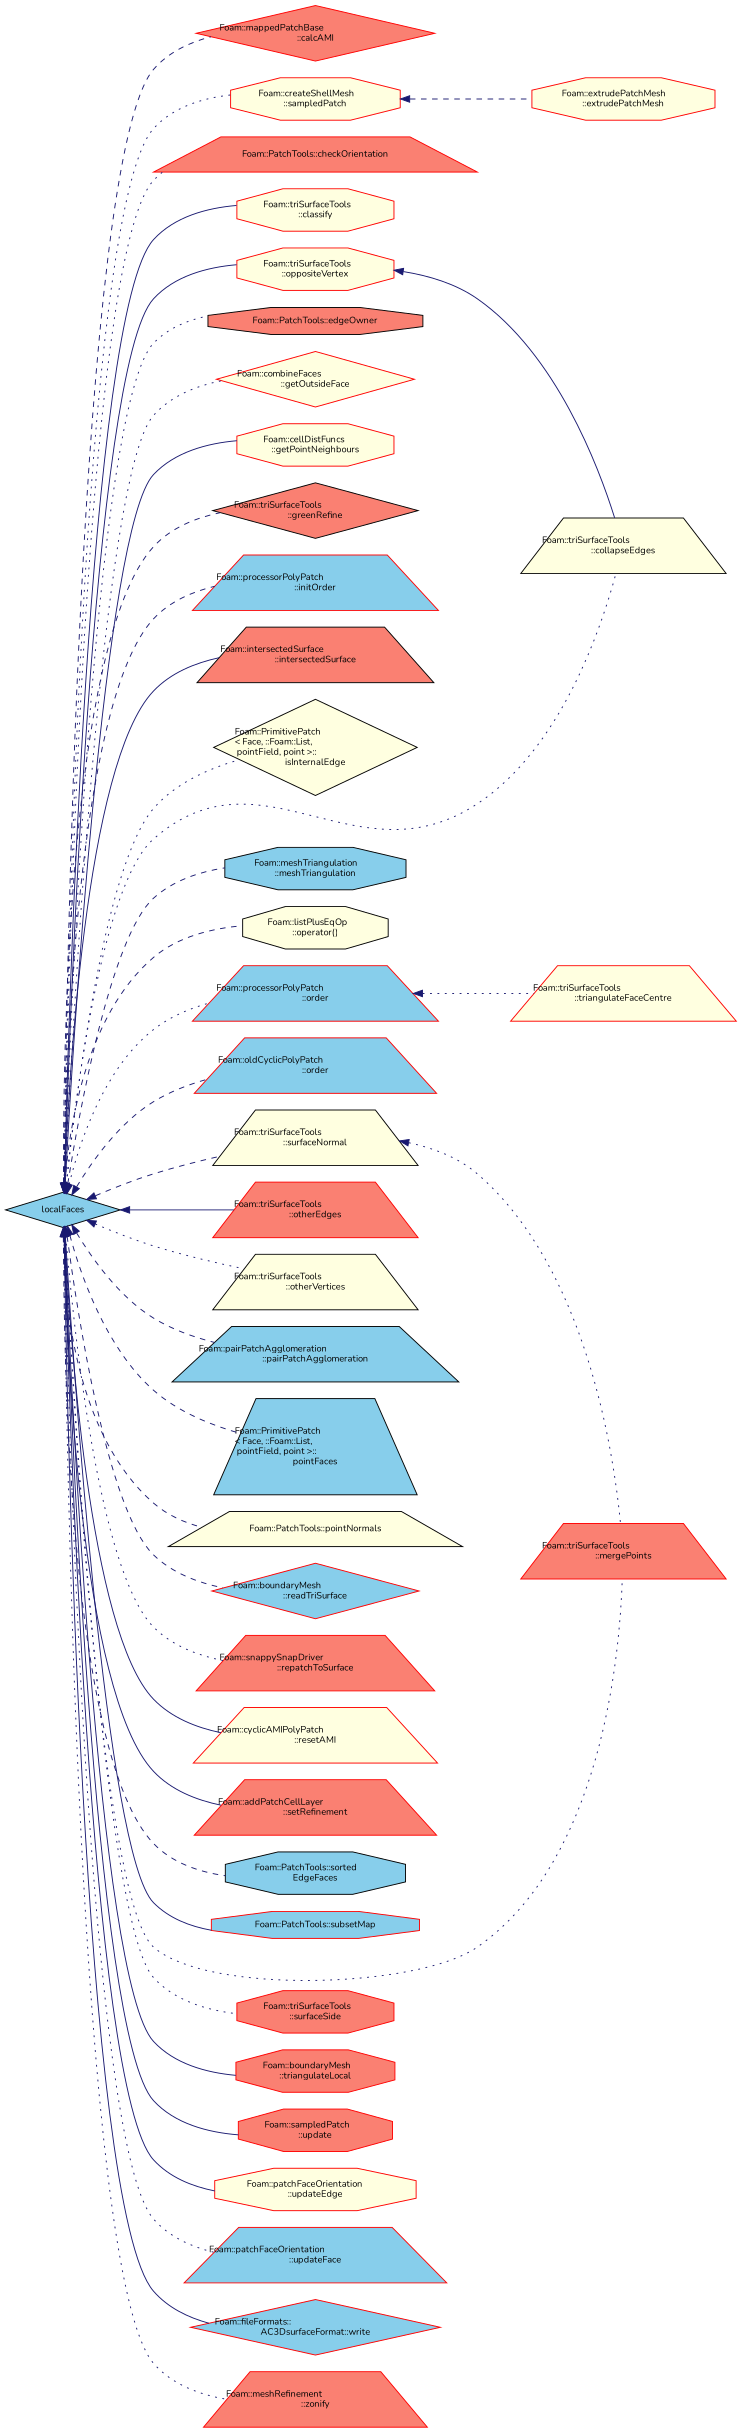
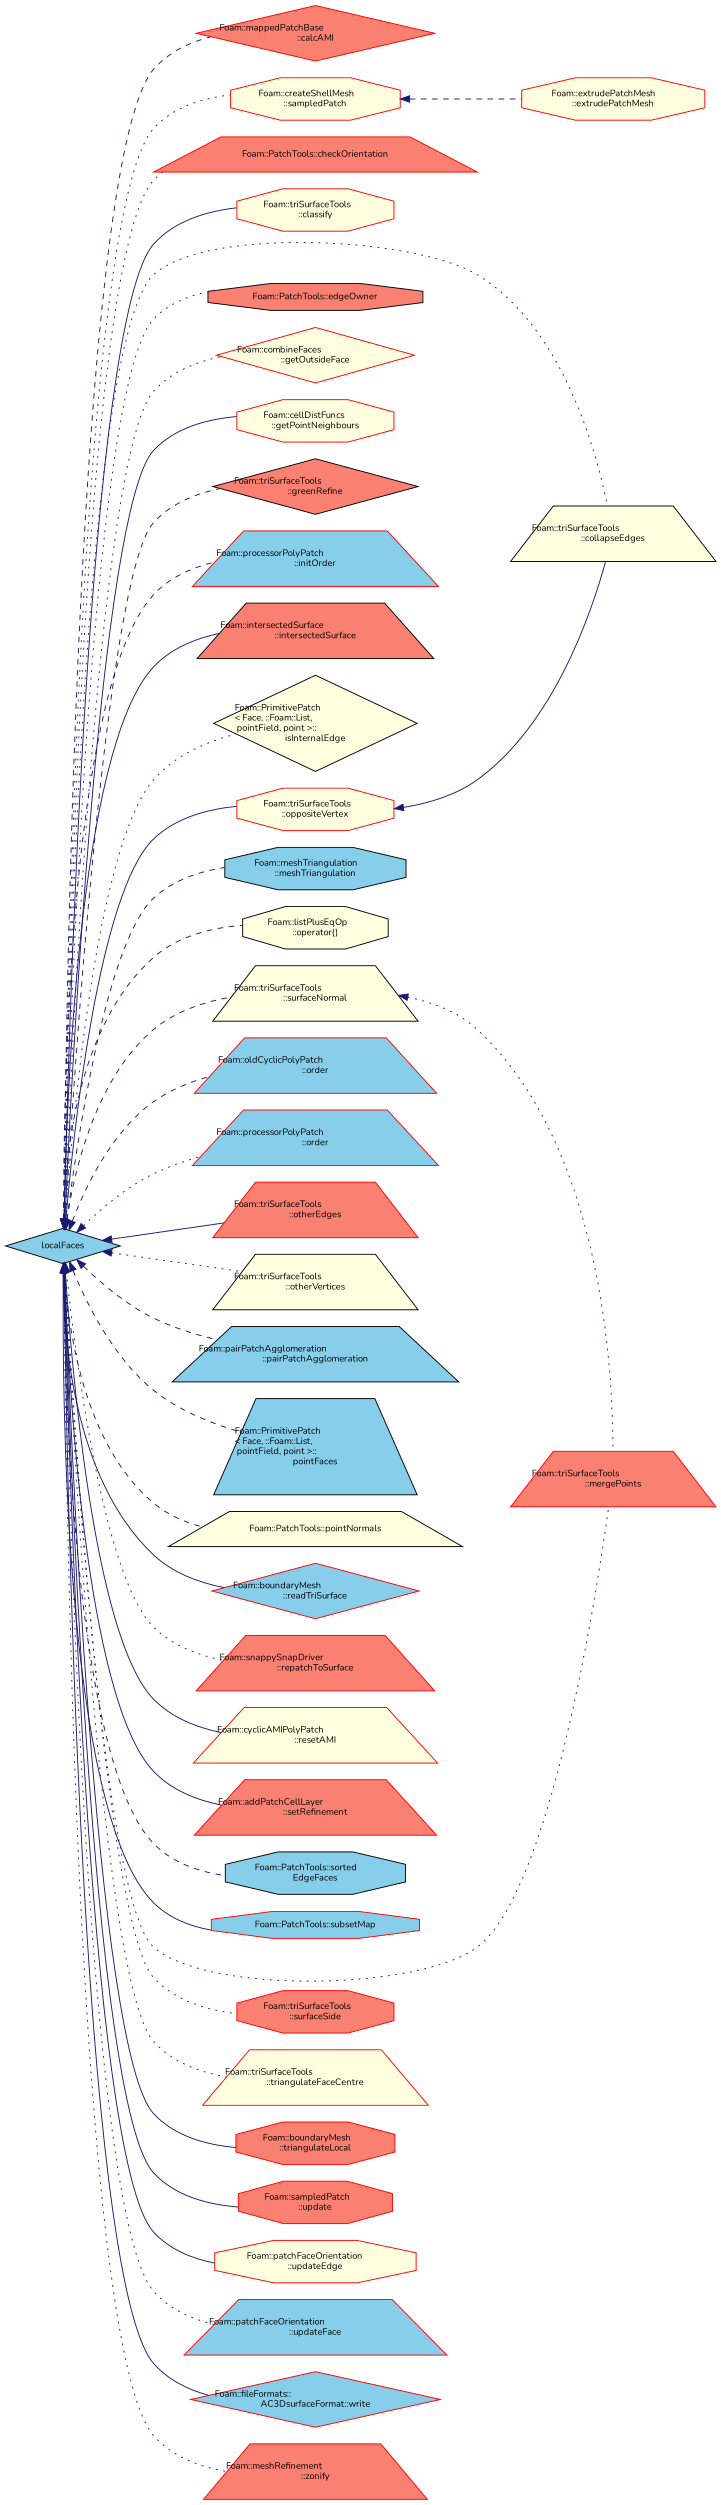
(478, 993) -> (94, 1701)
(110, 1458) -> (110, 1495)
